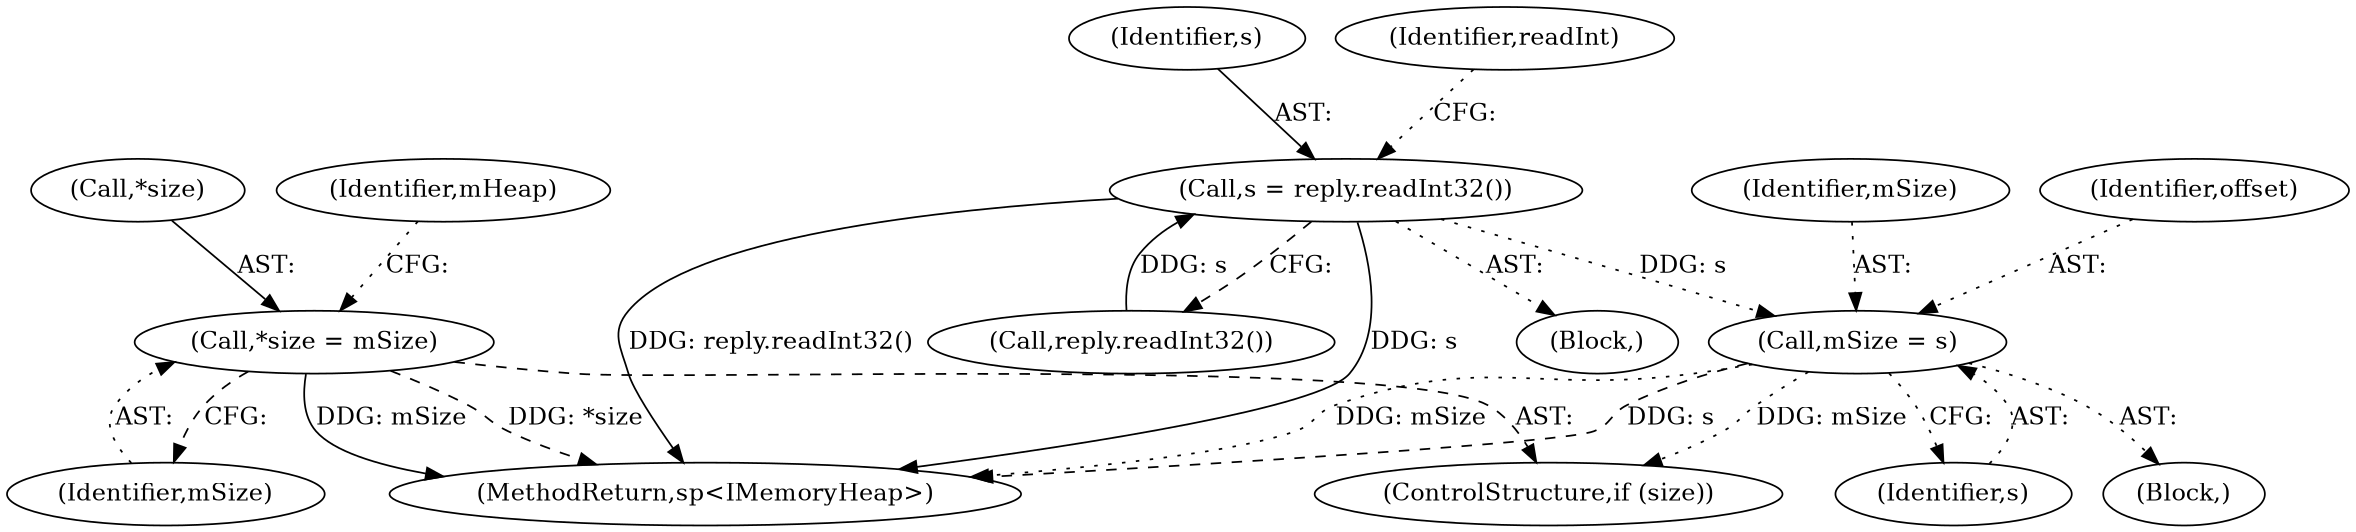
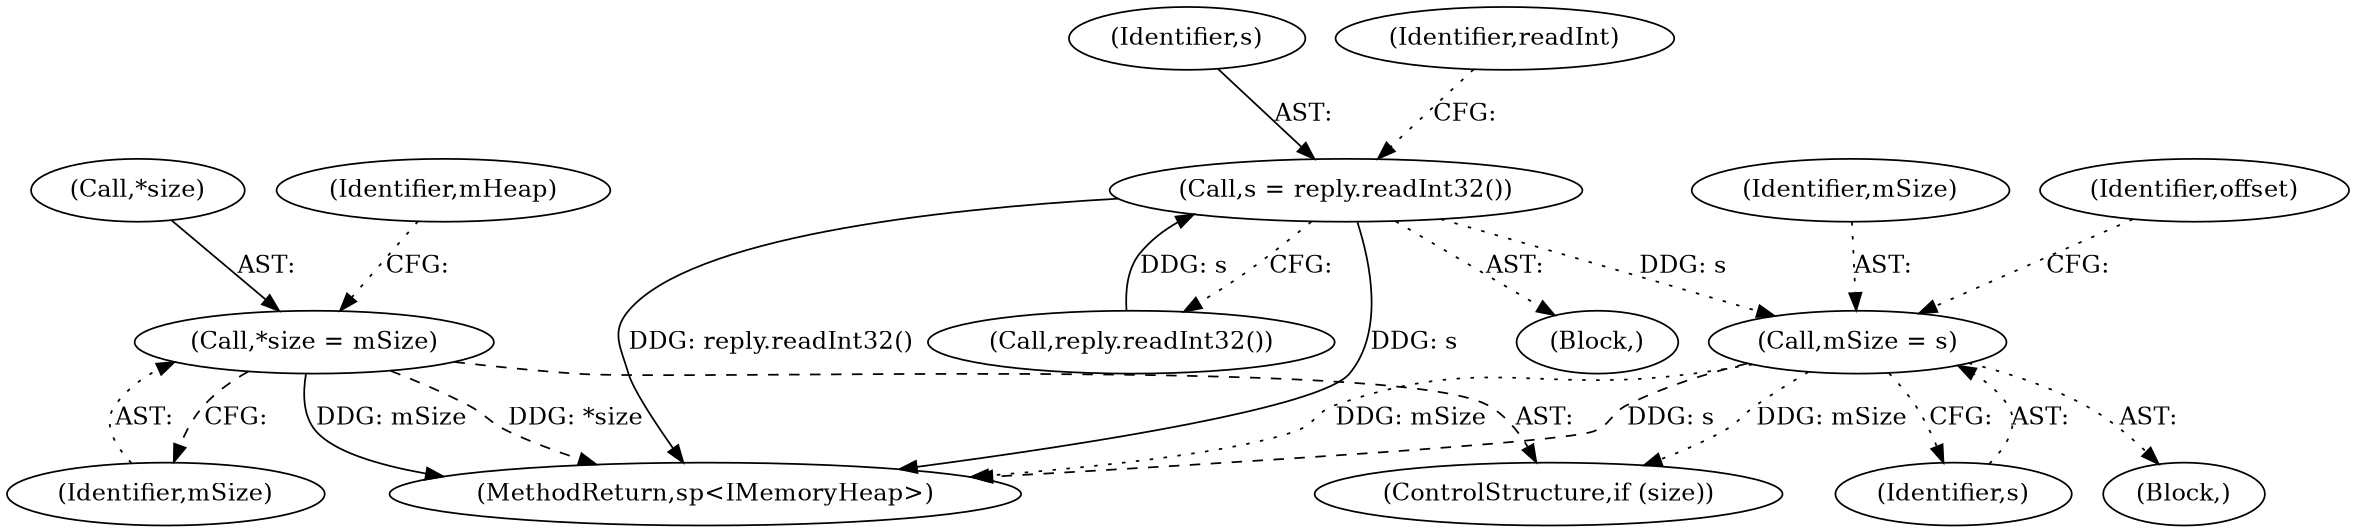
(1257, 264) -> (1257, 264)
(2082, 266) -> (2082, 266)
